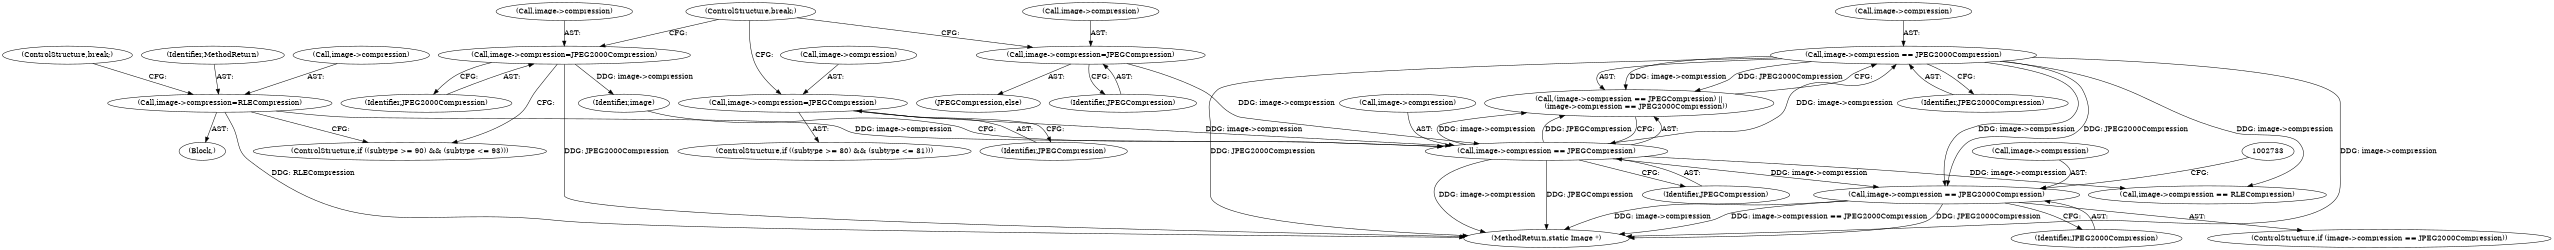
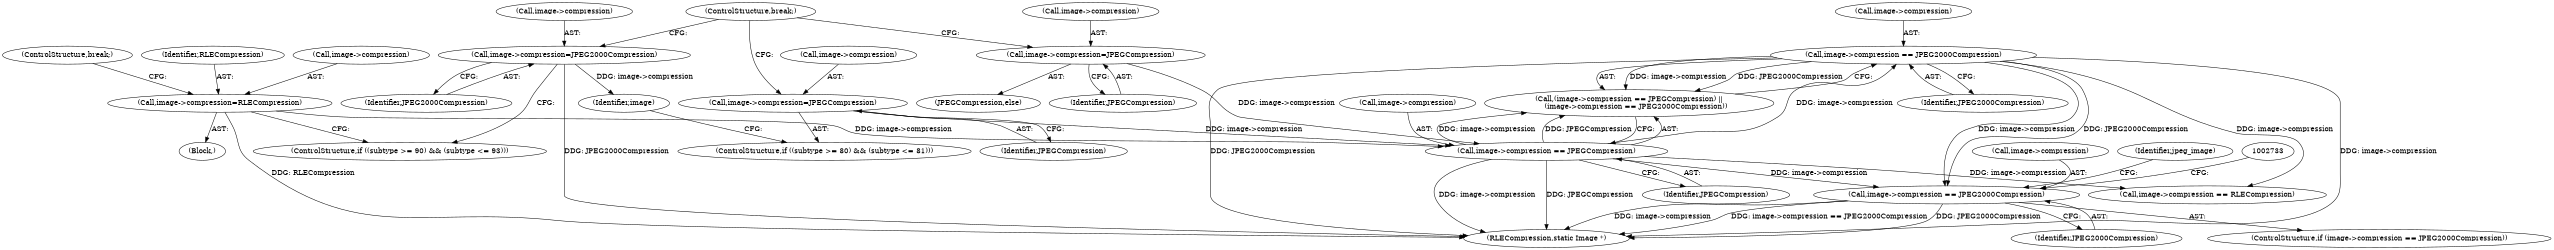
(213, 55) -> (213, 55)
(1002, 136) -> (716, 127)
none -> (2175, 151)
(1547, 239) -> (1547, 239)
